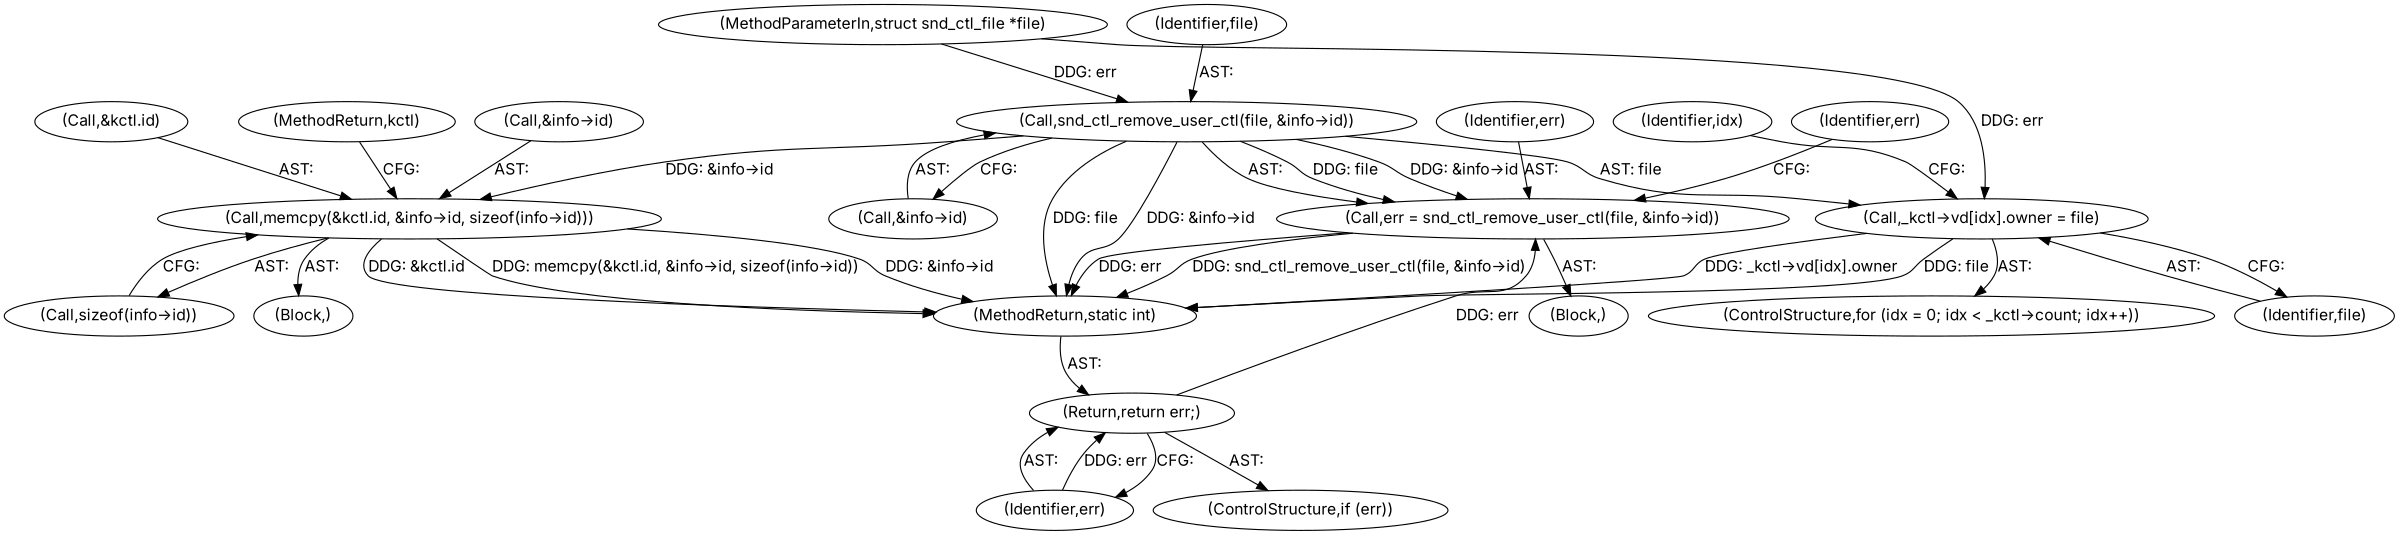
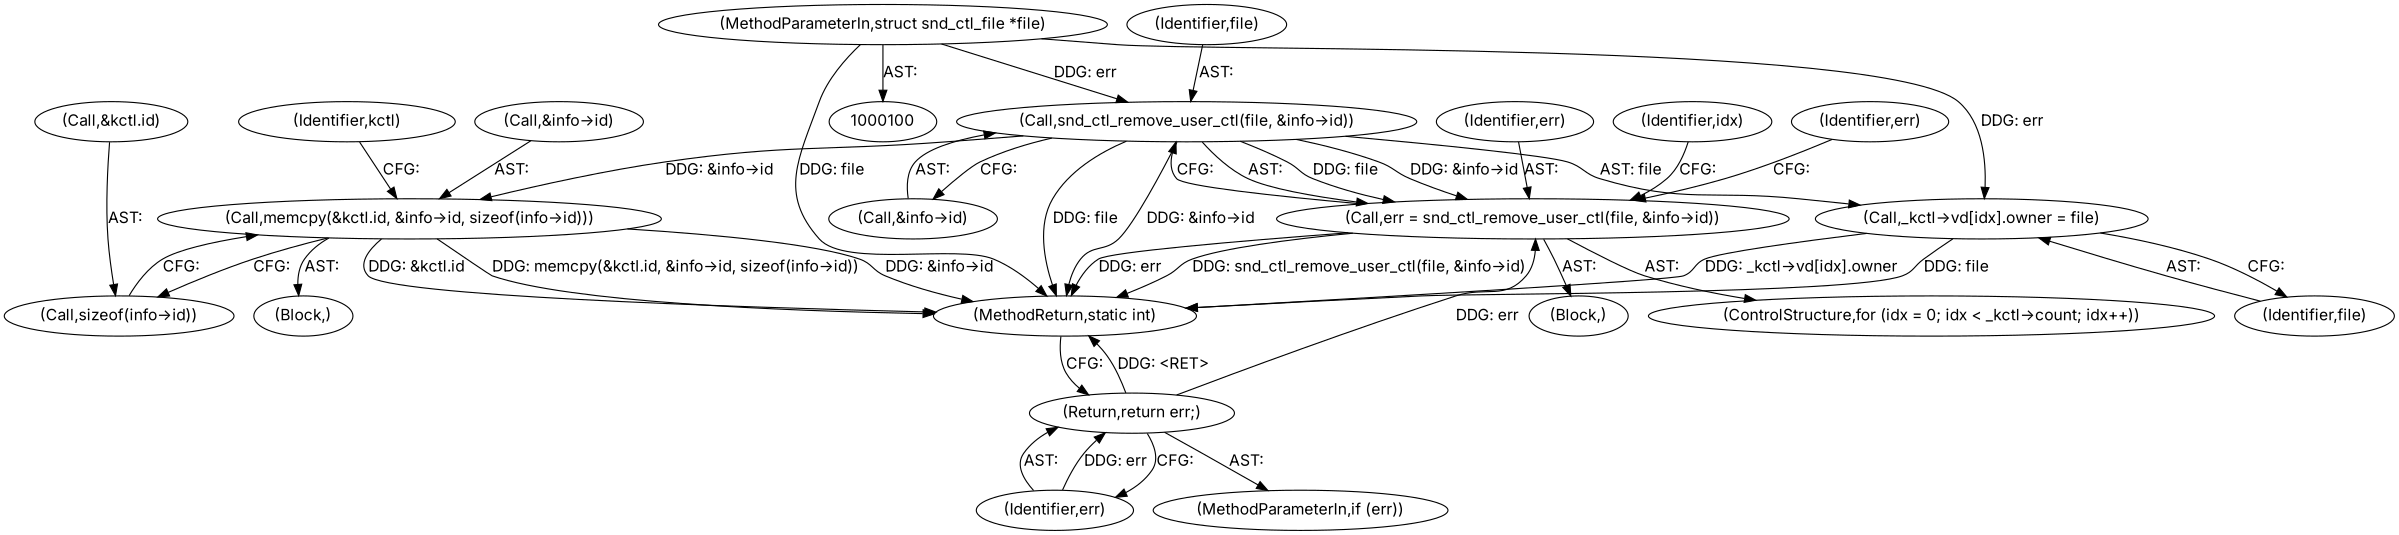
(347, 122) -> (347, 122)
none -> (883, 122)
(1854, 148) -> (1671, 175)
(249, 167) -> (107, 213)
none -> (1255, 193)
none -> (825, 243)
(1997, 266) -> (1635, 272)
(274, 267) -> (274, 267)
(1087, 365) -> (1087, 365)
none -> (1114, 367)
(1301, 510) -> (1301, 510)
